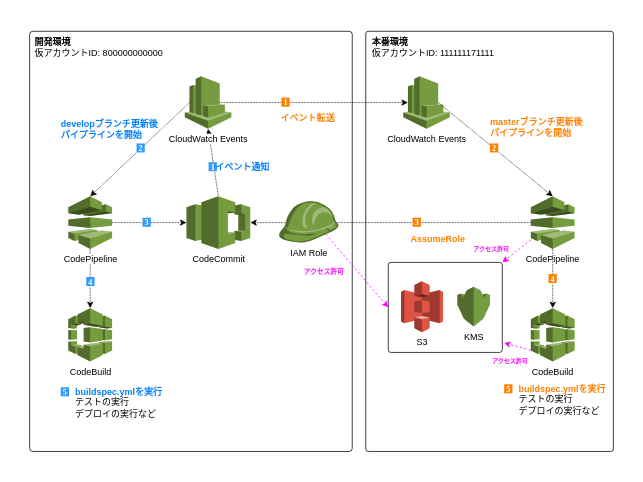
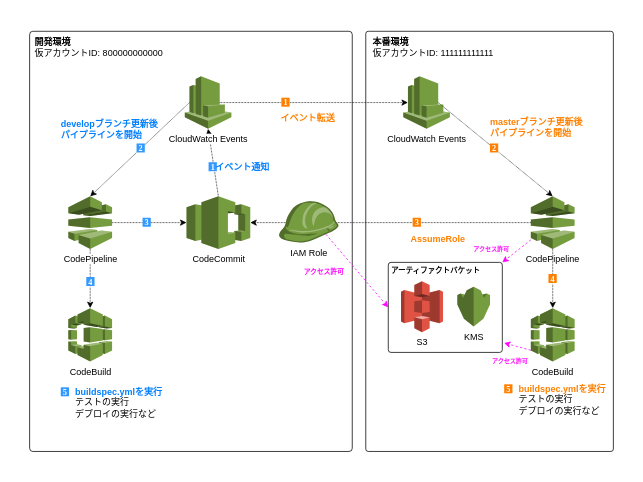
(433, 48) -> (433, 48)
none -> (436, 269)
